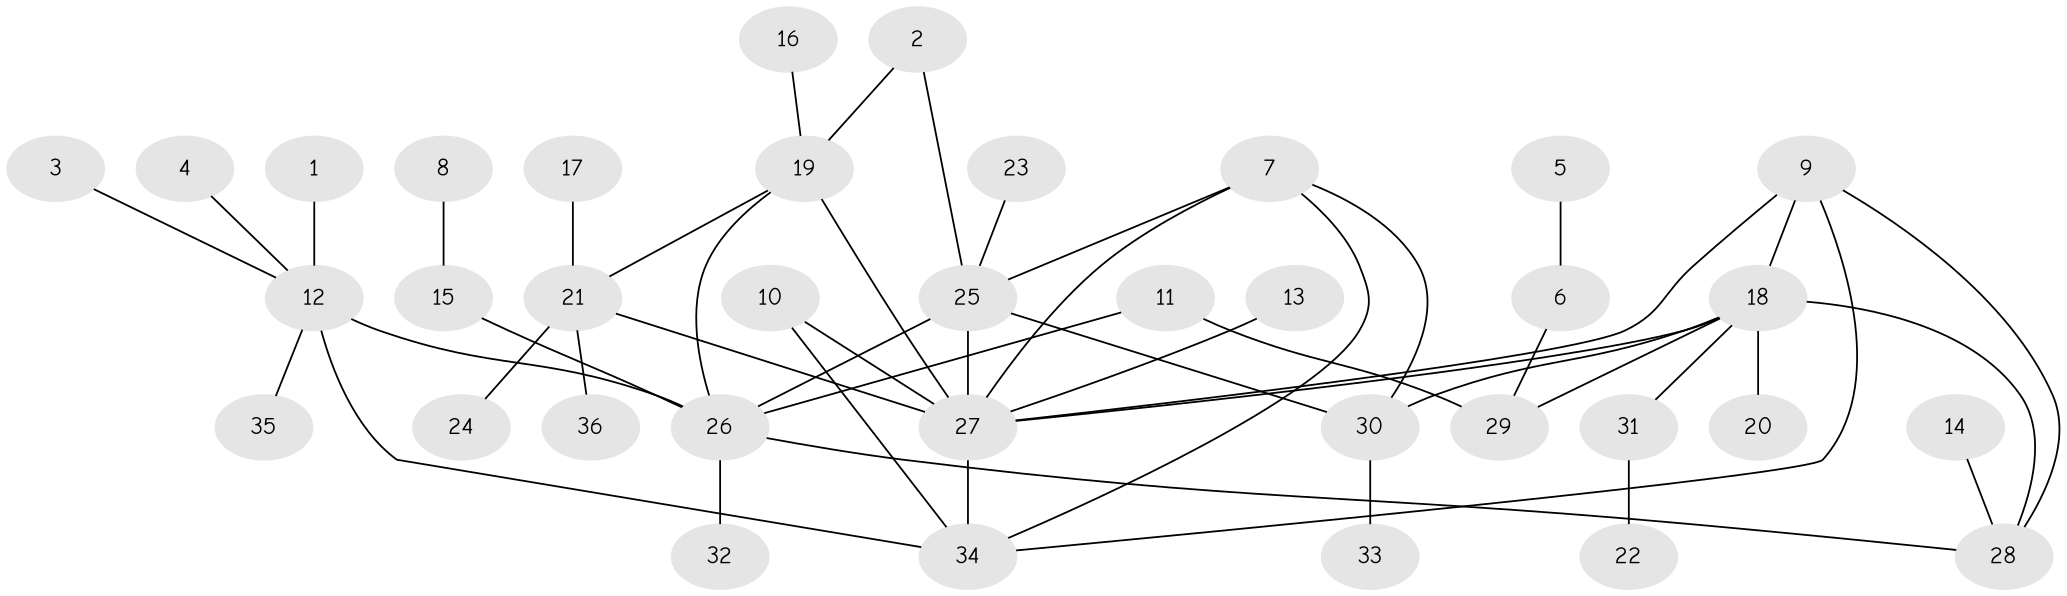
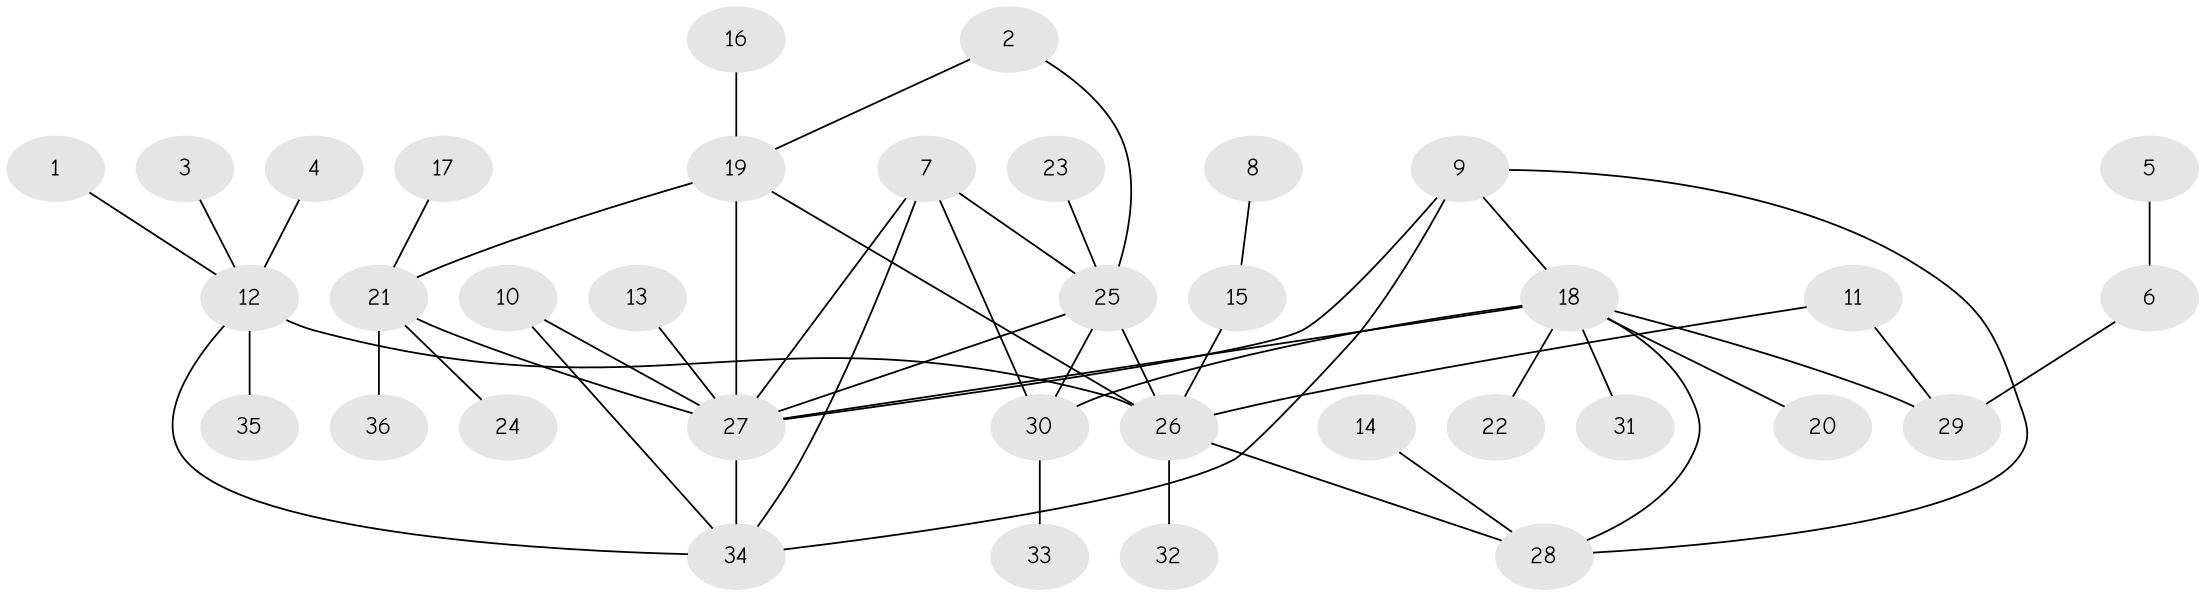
(1629, 500) -> (1532, 365)
